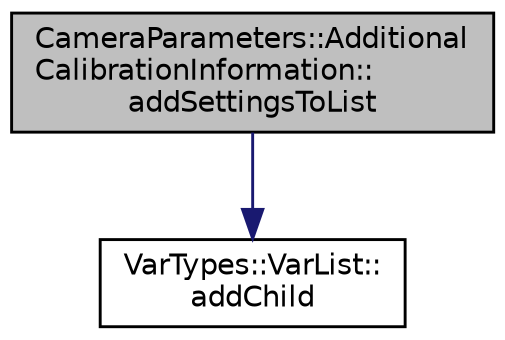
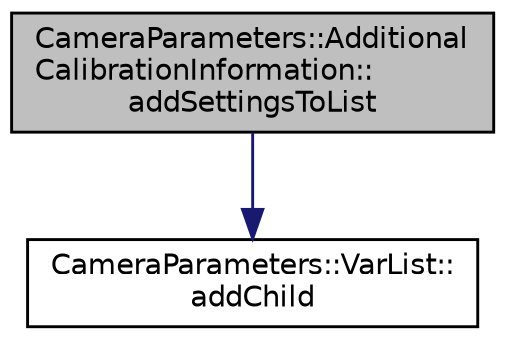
(253, 283) -> (253, 283)
